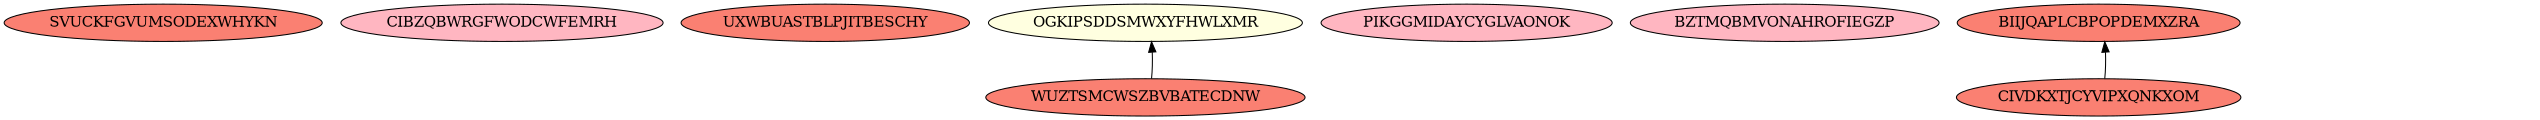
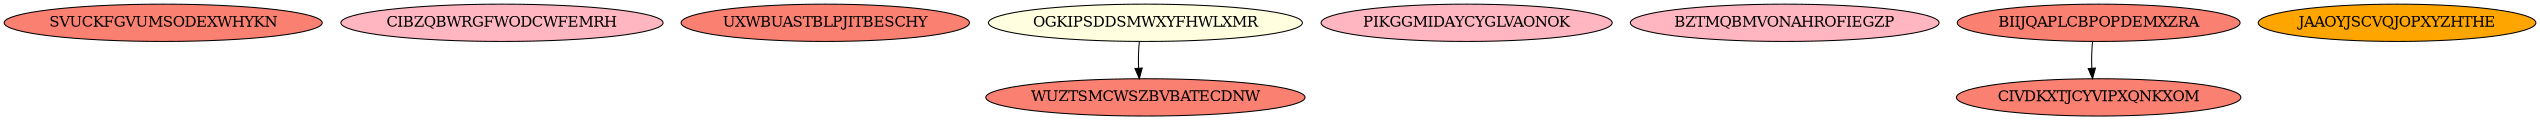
none -> (2397, 23)
(1152, 65) -> (1138, 55)
(2106, 65) -> (2092, 55)
